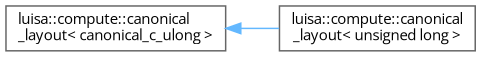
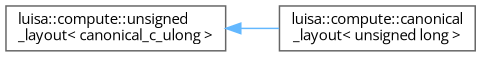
(116, 28) -> (116, 28)
